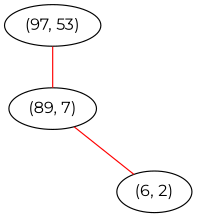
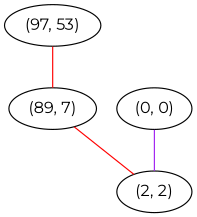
none -> (154, 109)
(154, 192) -> (154, 192)
